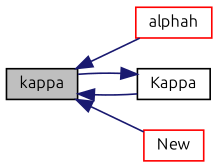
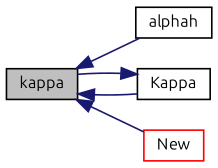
(174, 23) -> (174, 23)
